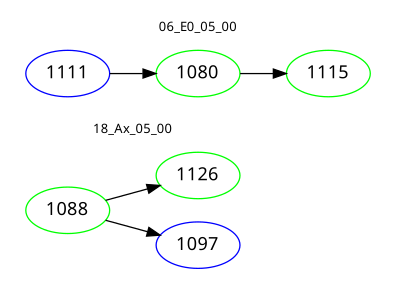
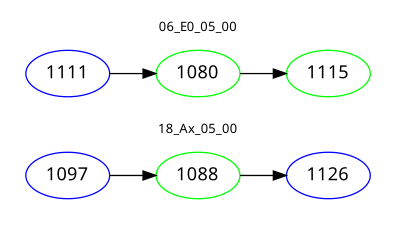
(198, 175) -> (328, 175)
(127, 226) -> (126, 175)
